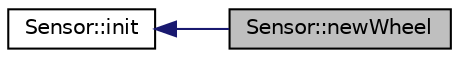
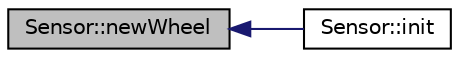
(203, 29) -> (277, 29)
